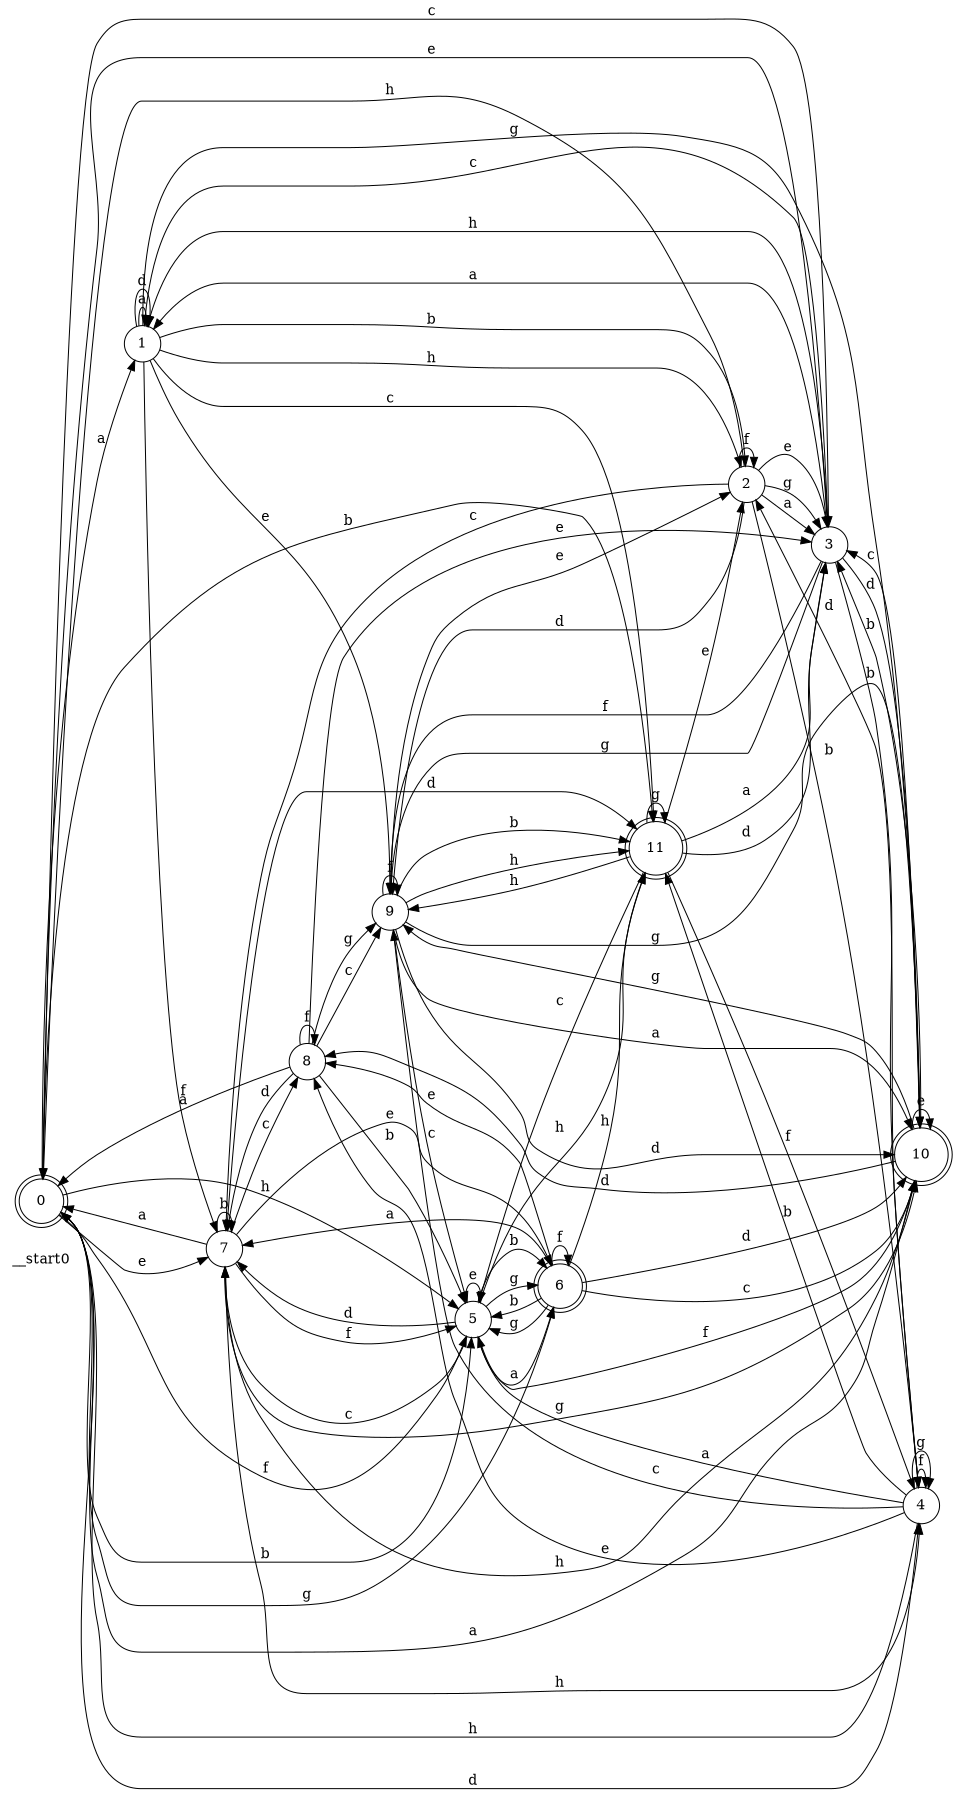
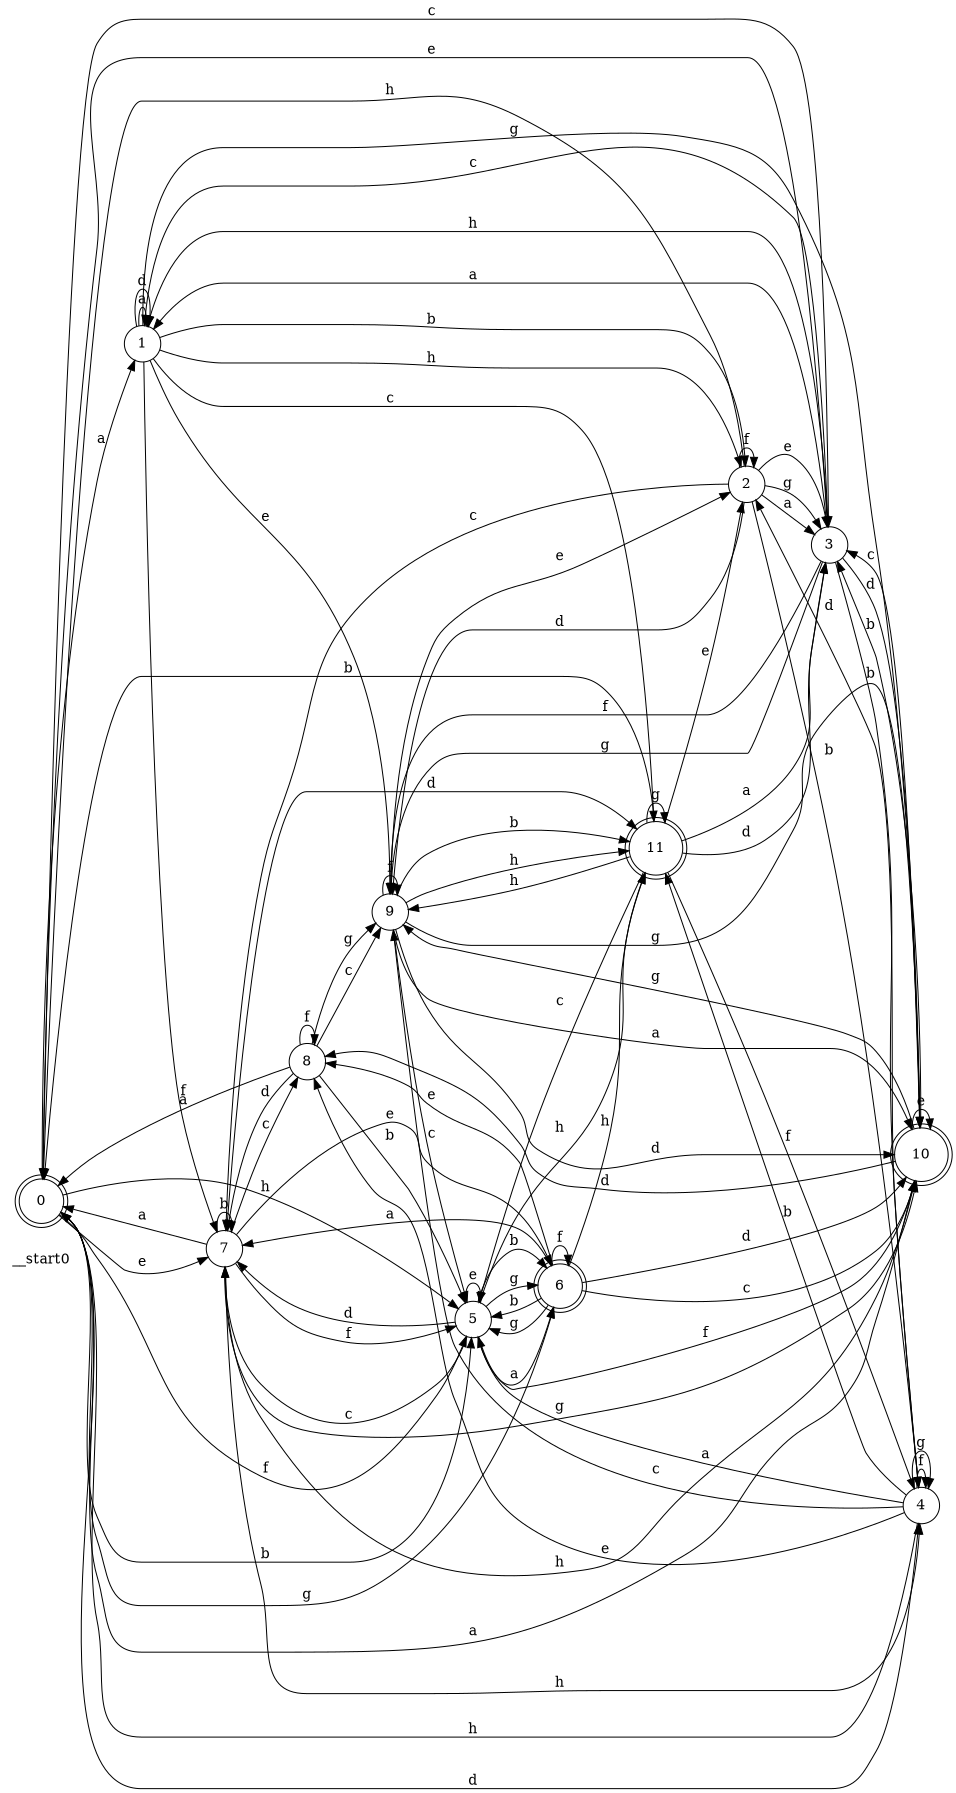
(233, 574) -> (192, 676)
(379, 617) -> none
